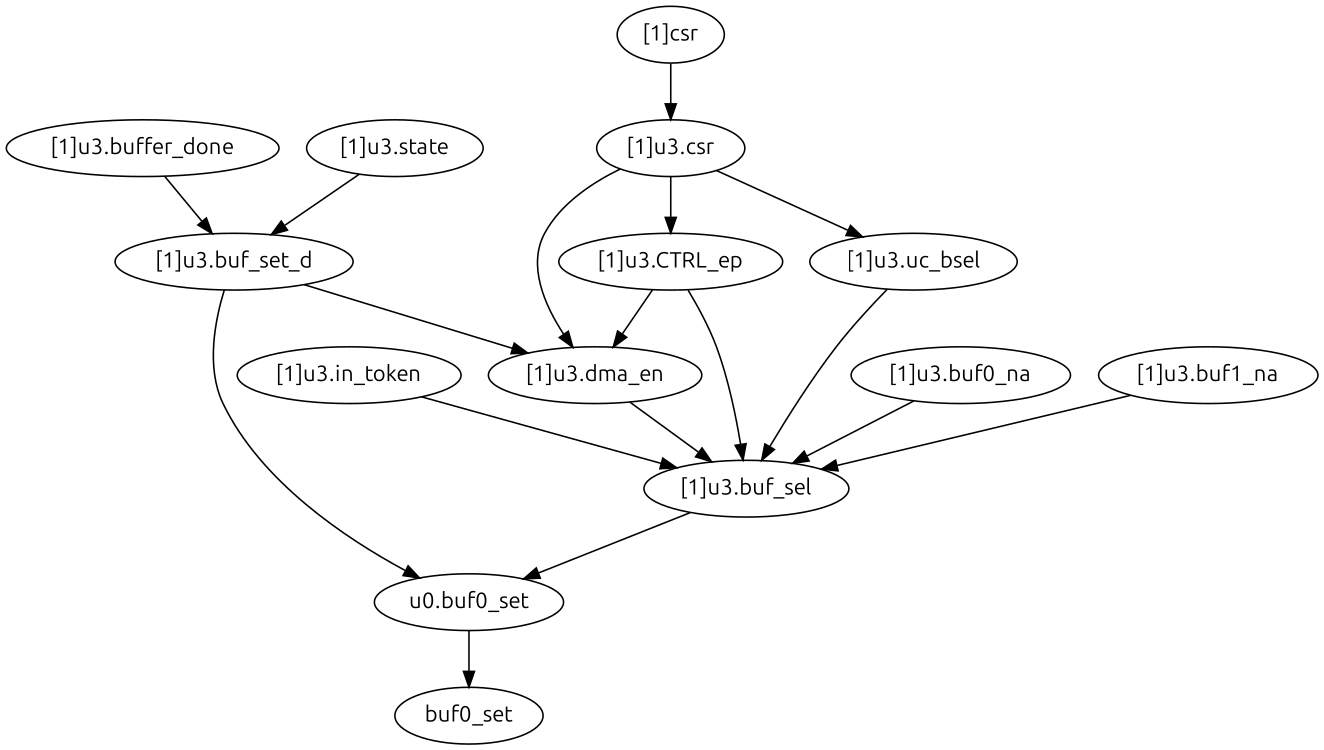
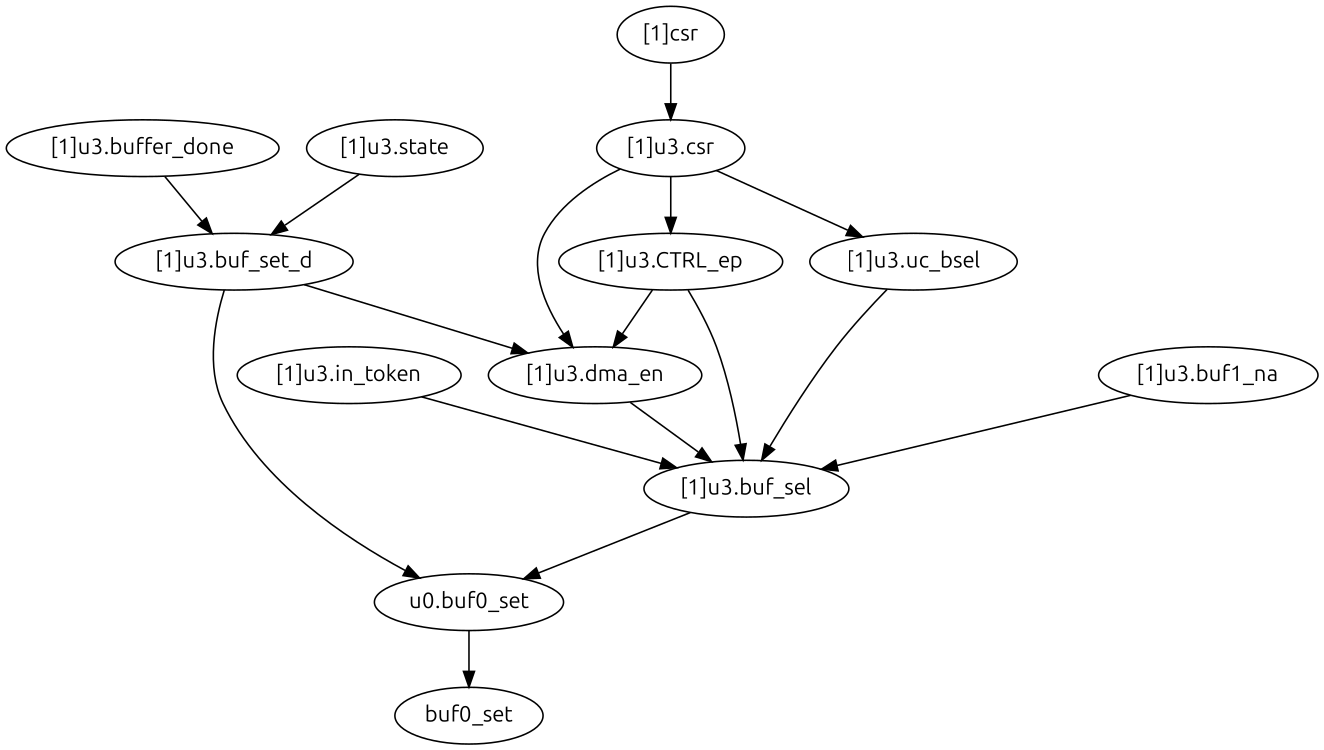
(961, 375) -> none
